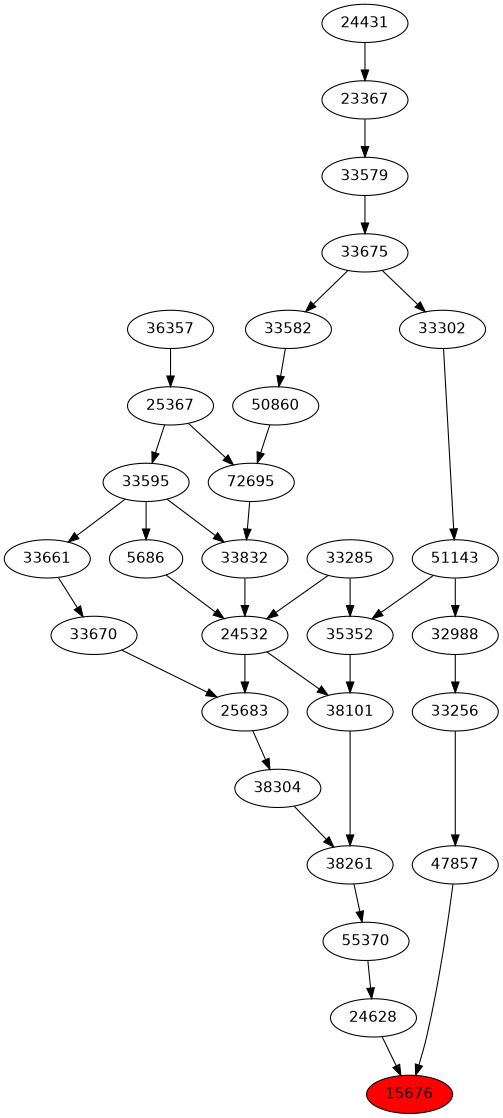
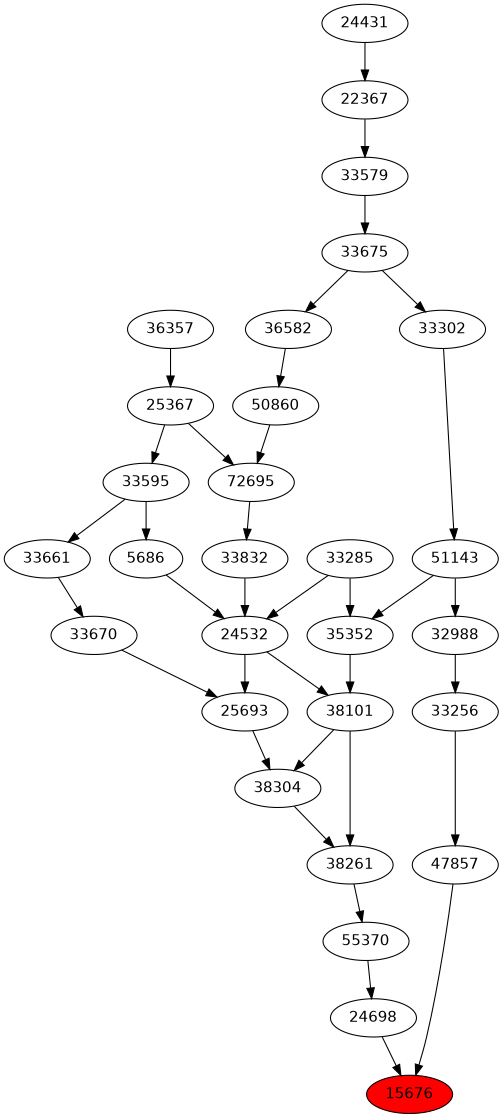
(365, 100) -> (365, 100)
(288, 329) -> (288, 329)
(191, 517) -> none
(245, 712) -> (245, 712)
none -> (318, 746)
(373, 1018) -> (373, 1018)
